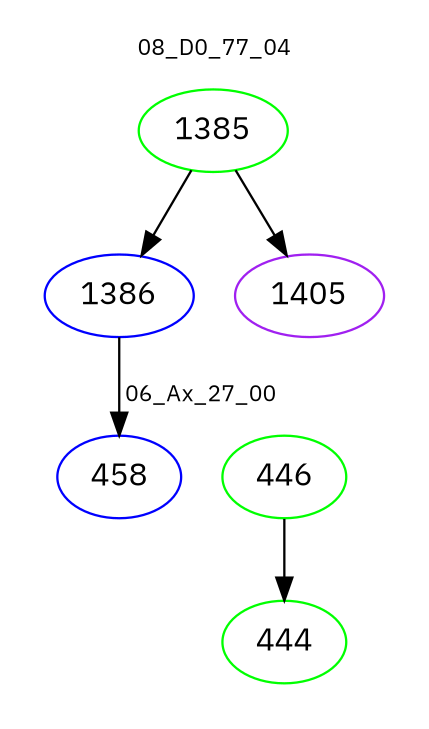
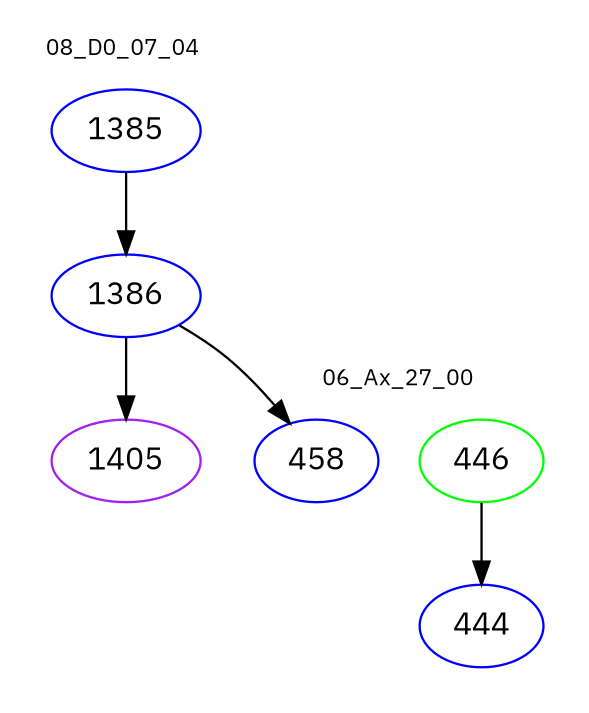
(214, 49) -> (123, 49)
(213, 131) -> (126, 131)
(255, 203) -> (126, 367)
(284, 642) -> (482, 626)
